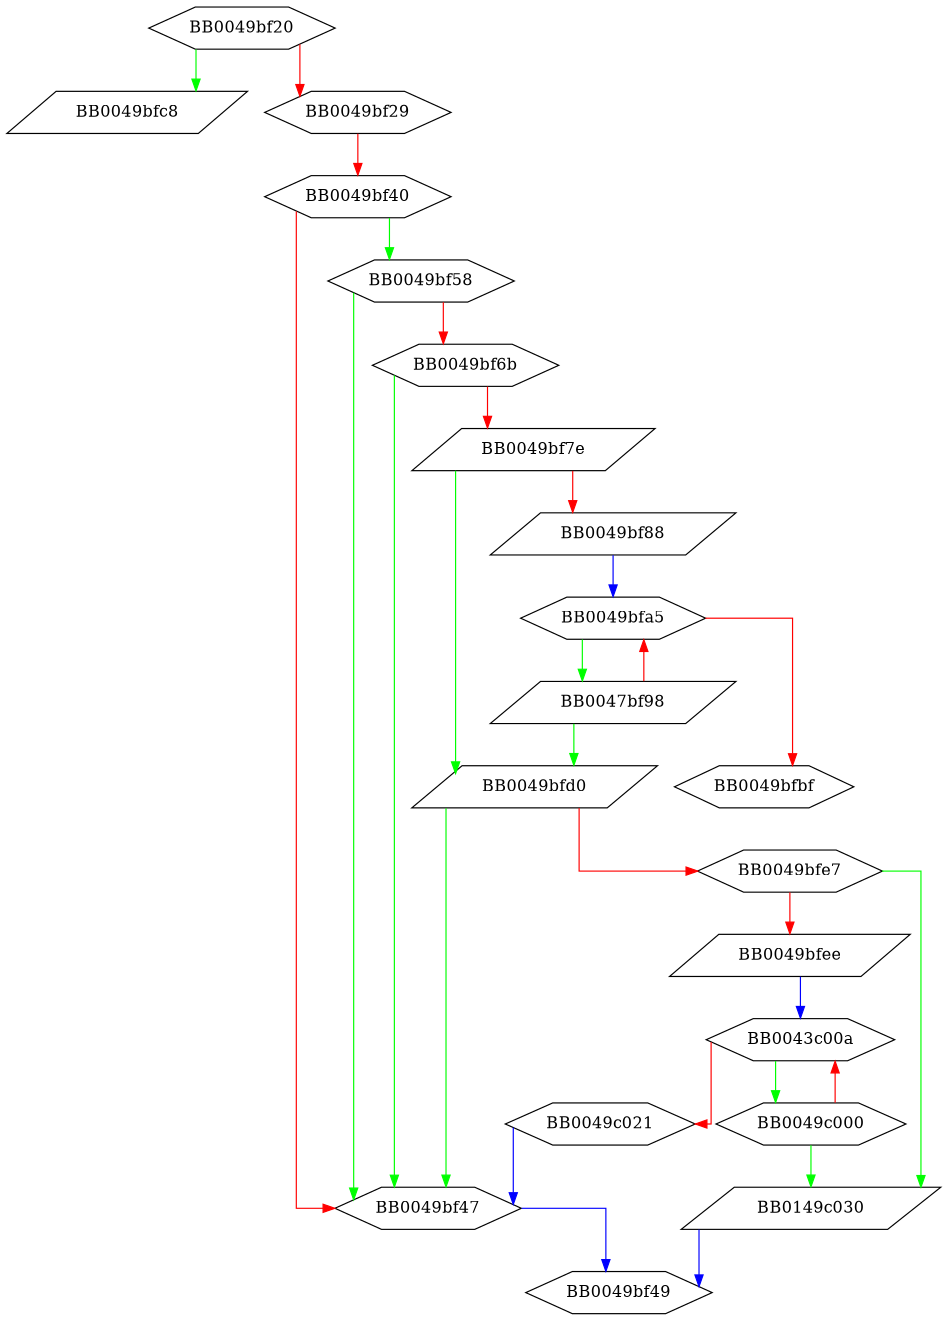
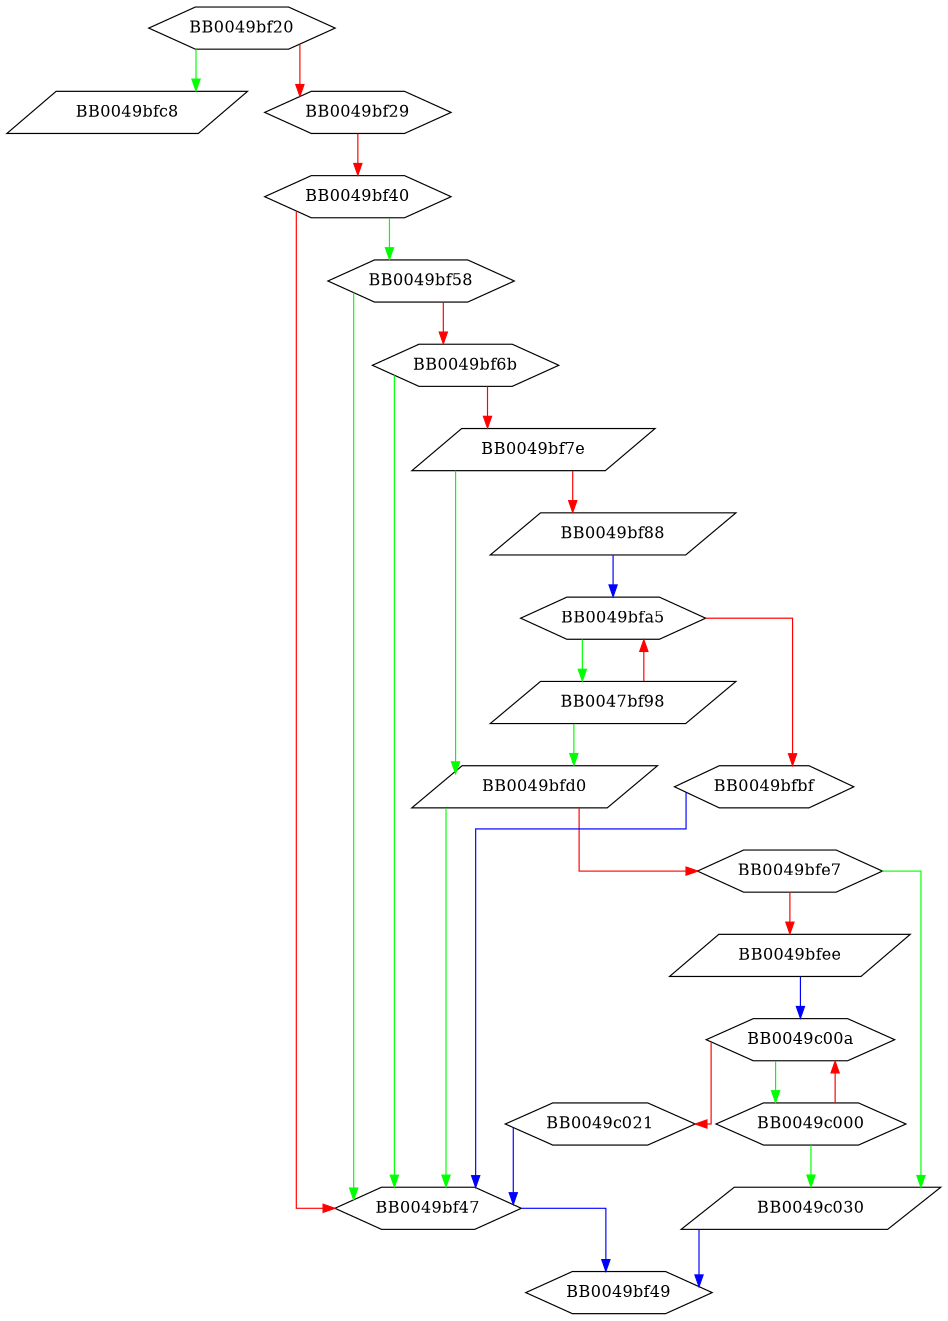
none -> (476, 879)
(800, 1040) -> (800, 1040)
(811, 1208) -> (811, 1208)
